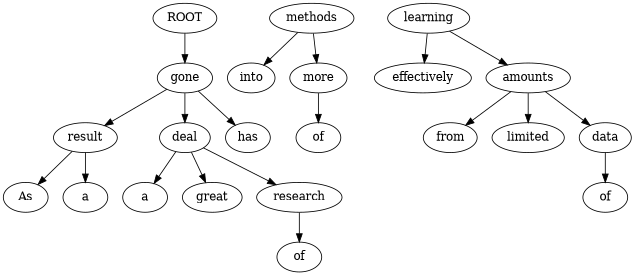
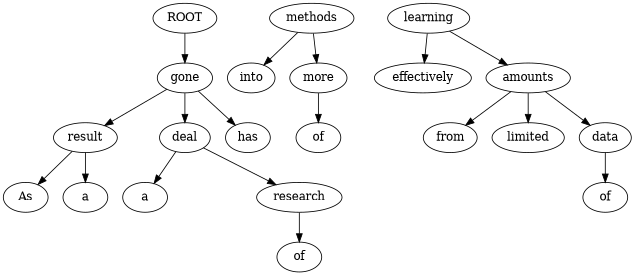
(212, 197) -> none
